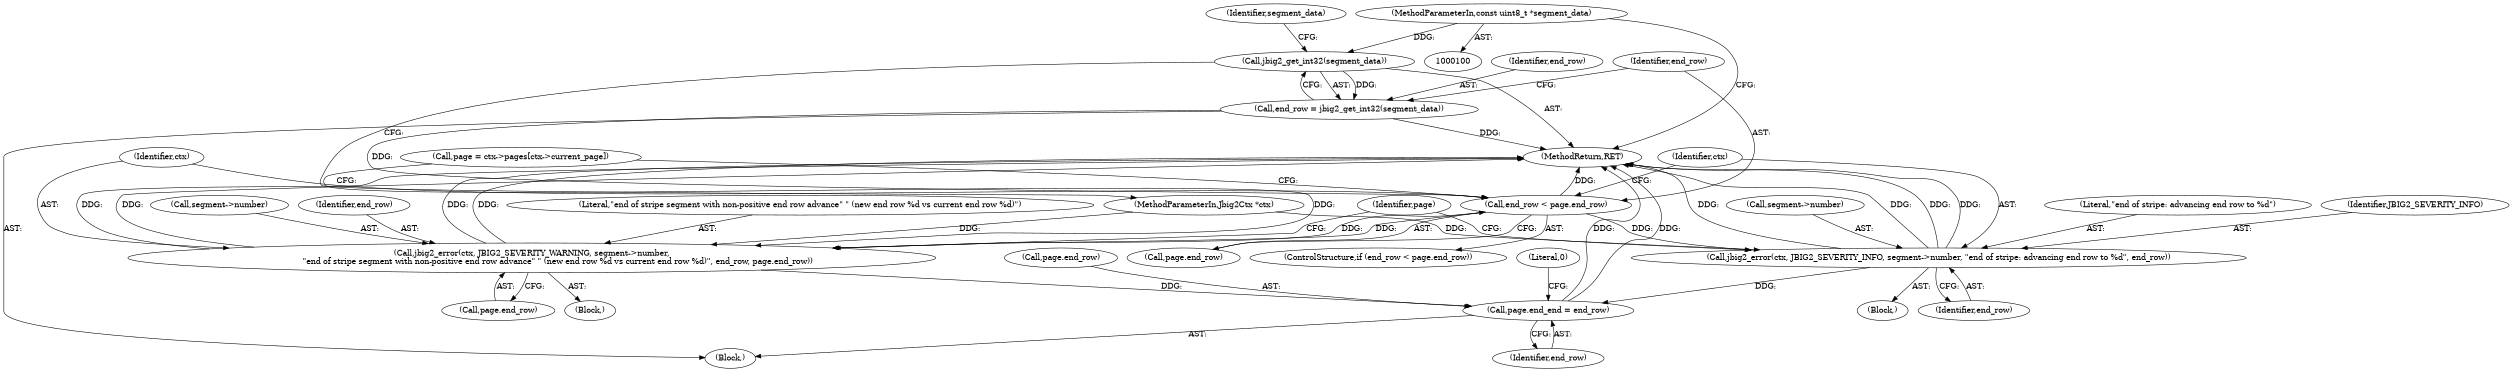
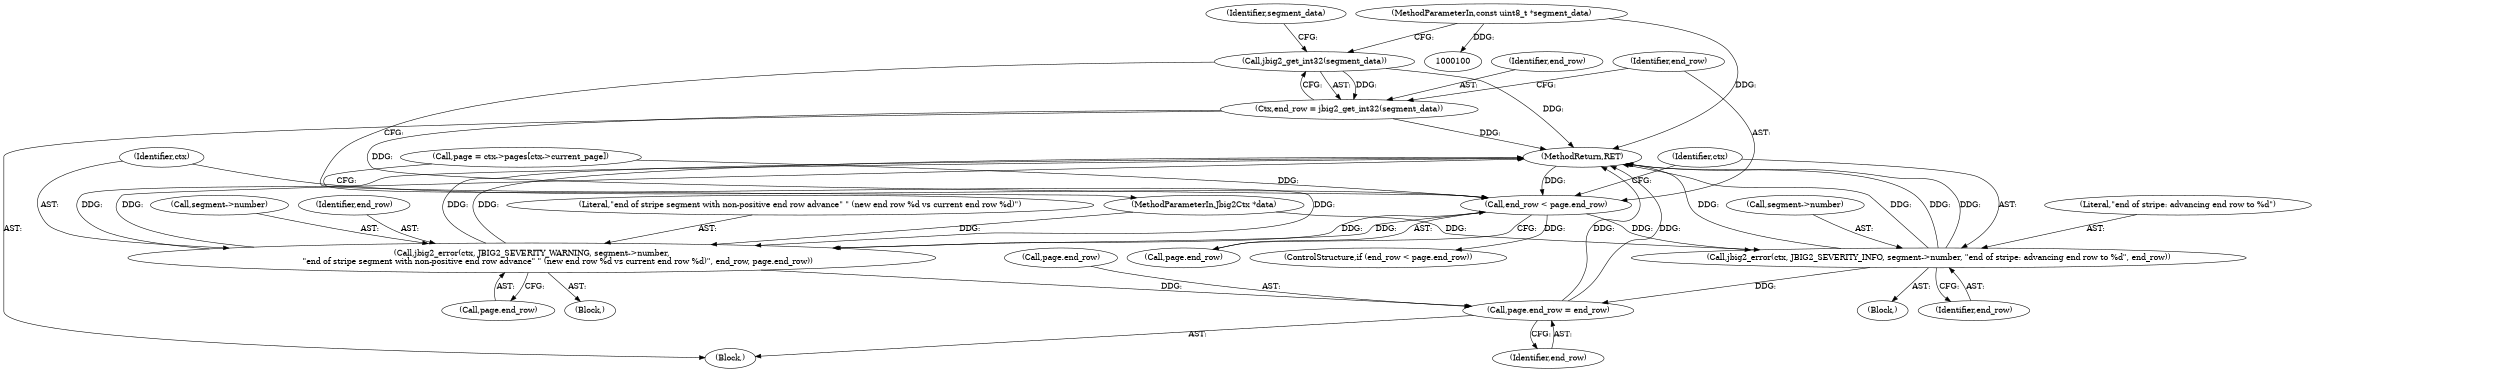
(1425, 38) -> (1425, 38)
(1485, 38) -> (1485, 38)
(1747, 86) -> (1747, 86)
(1349, 109) -> (1349, 109)
(1555, 109) -> (1555, 109)
(1289, 181) -> (1289, 181)
(1570, 185) -> (1545, 176)
(1204, 205) -> (1204, 205)
(1404, 205) -> none
(2415, 205) -> none
(1556, 229) -> (1556, 229)
(1548, 258) -> none
(1548, 311) -> (1548, 311)
